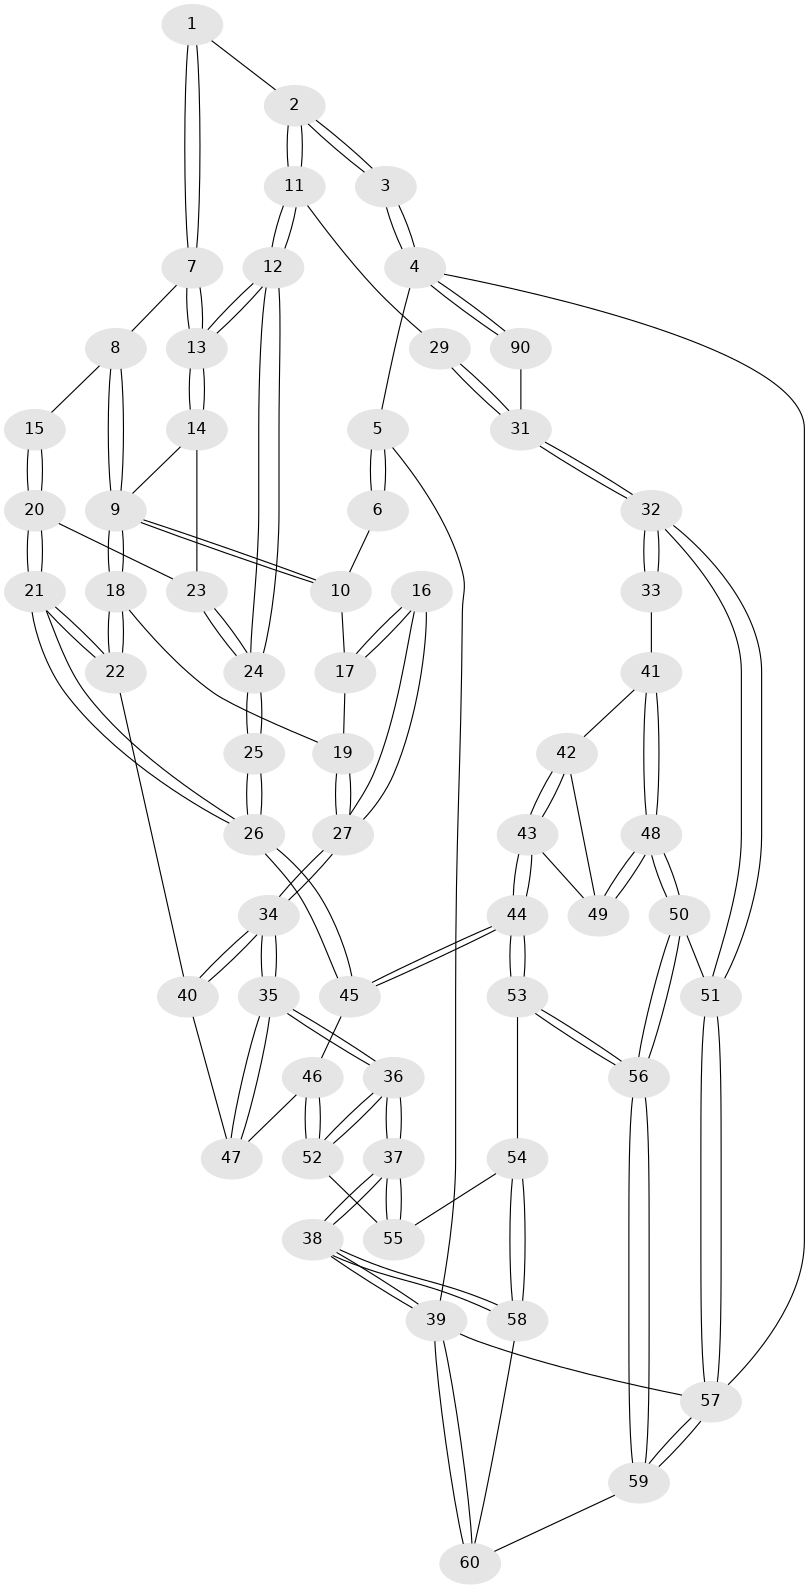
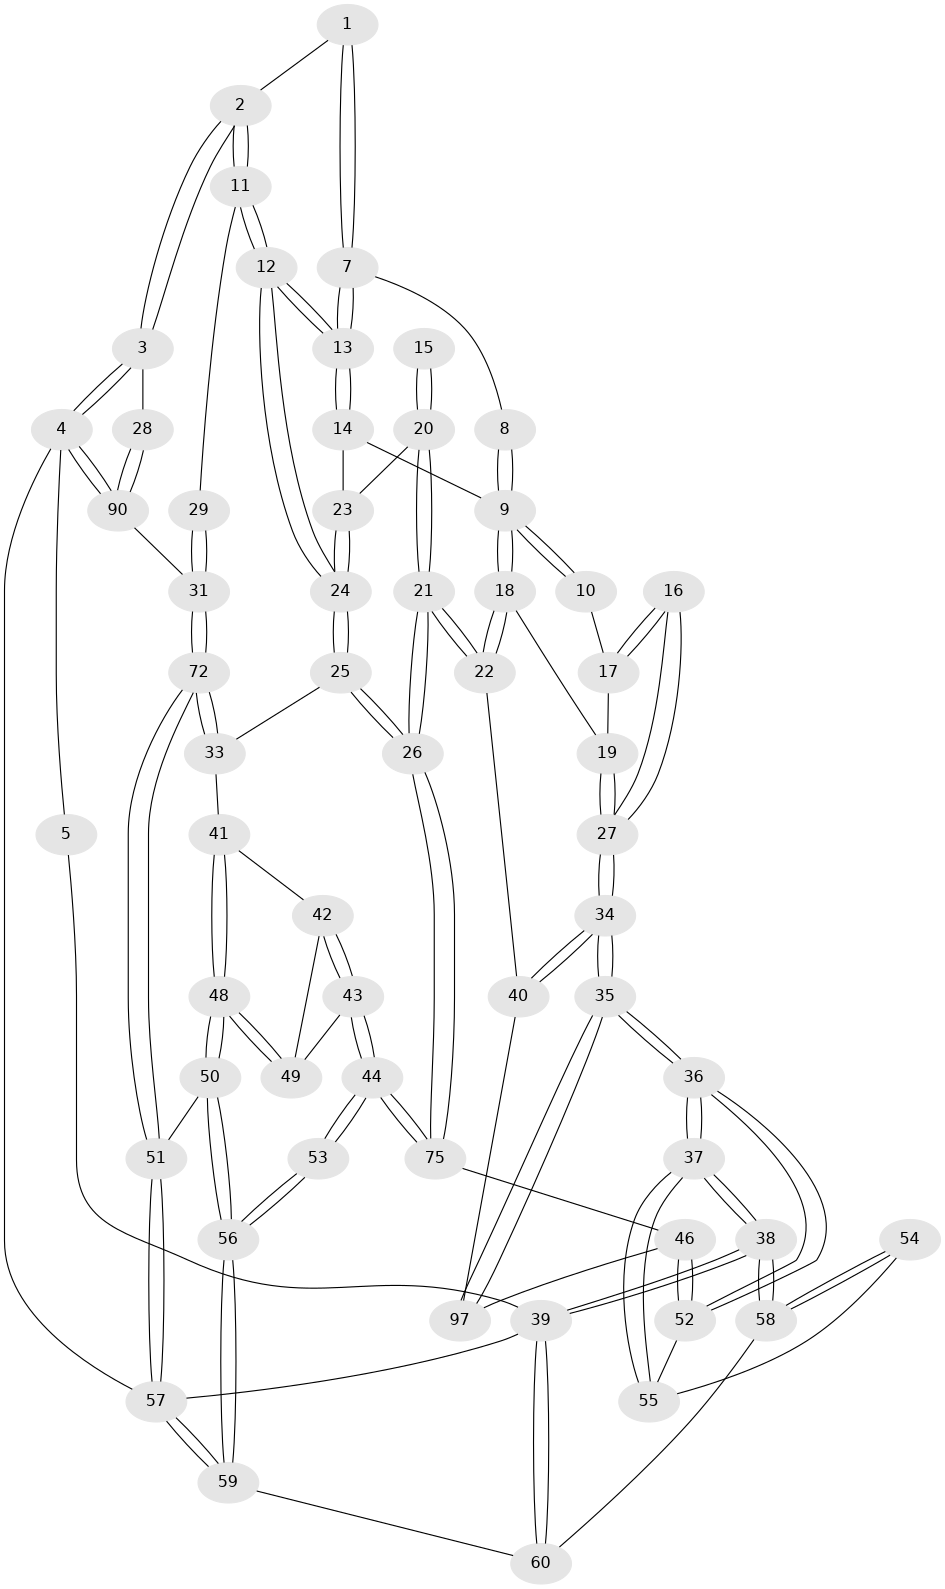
(75, 389) -> none
none -> (143, 430)
(378, 511) -> none
(651, 511) -> (199, 673)
none -> (278, 713)
(350, 997) -> (435, 1159)
(518, 1078) -> none
(232, 1159) -> (460, 1321)
